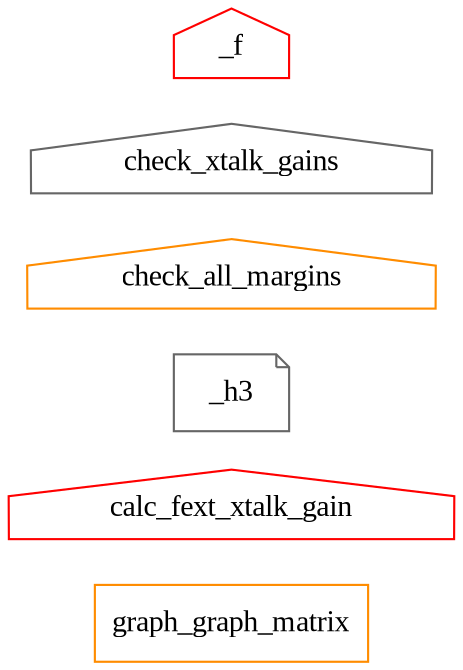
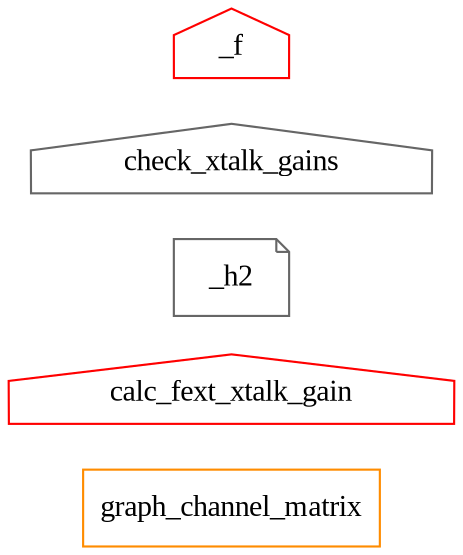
(231, 278) -> none
(231, 393) -> (231, 278)
(231, 623) -> (231, 508)
